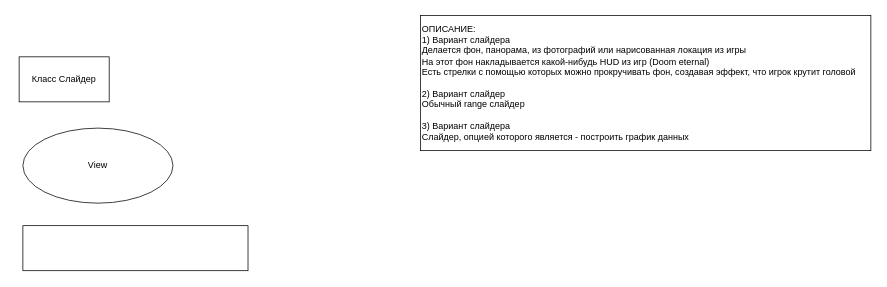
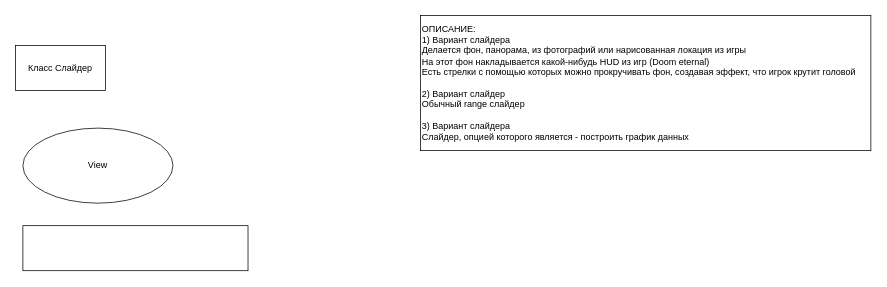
(64, 79) -> (60, 68)
